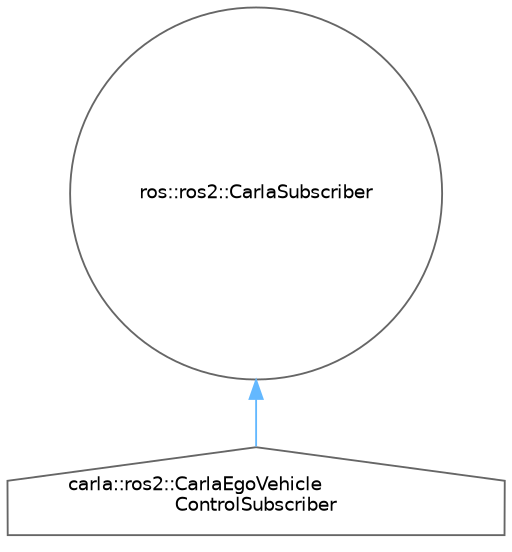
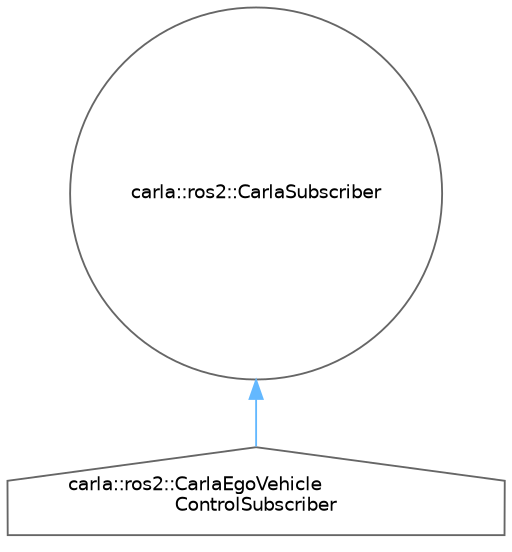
(256, 193) -> (256, 193)
